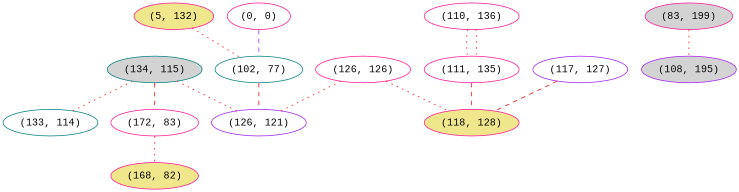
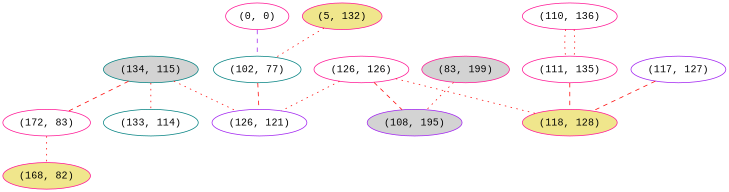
none -> (388, 96)
